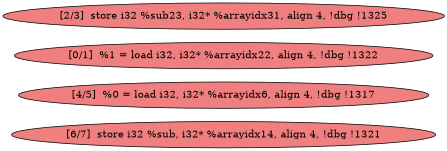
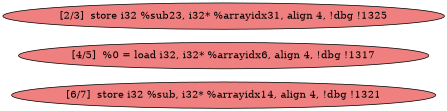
(224, 56) -> none
